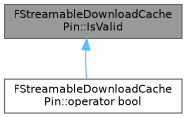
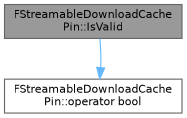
(86, 64) -> (101, 53)
